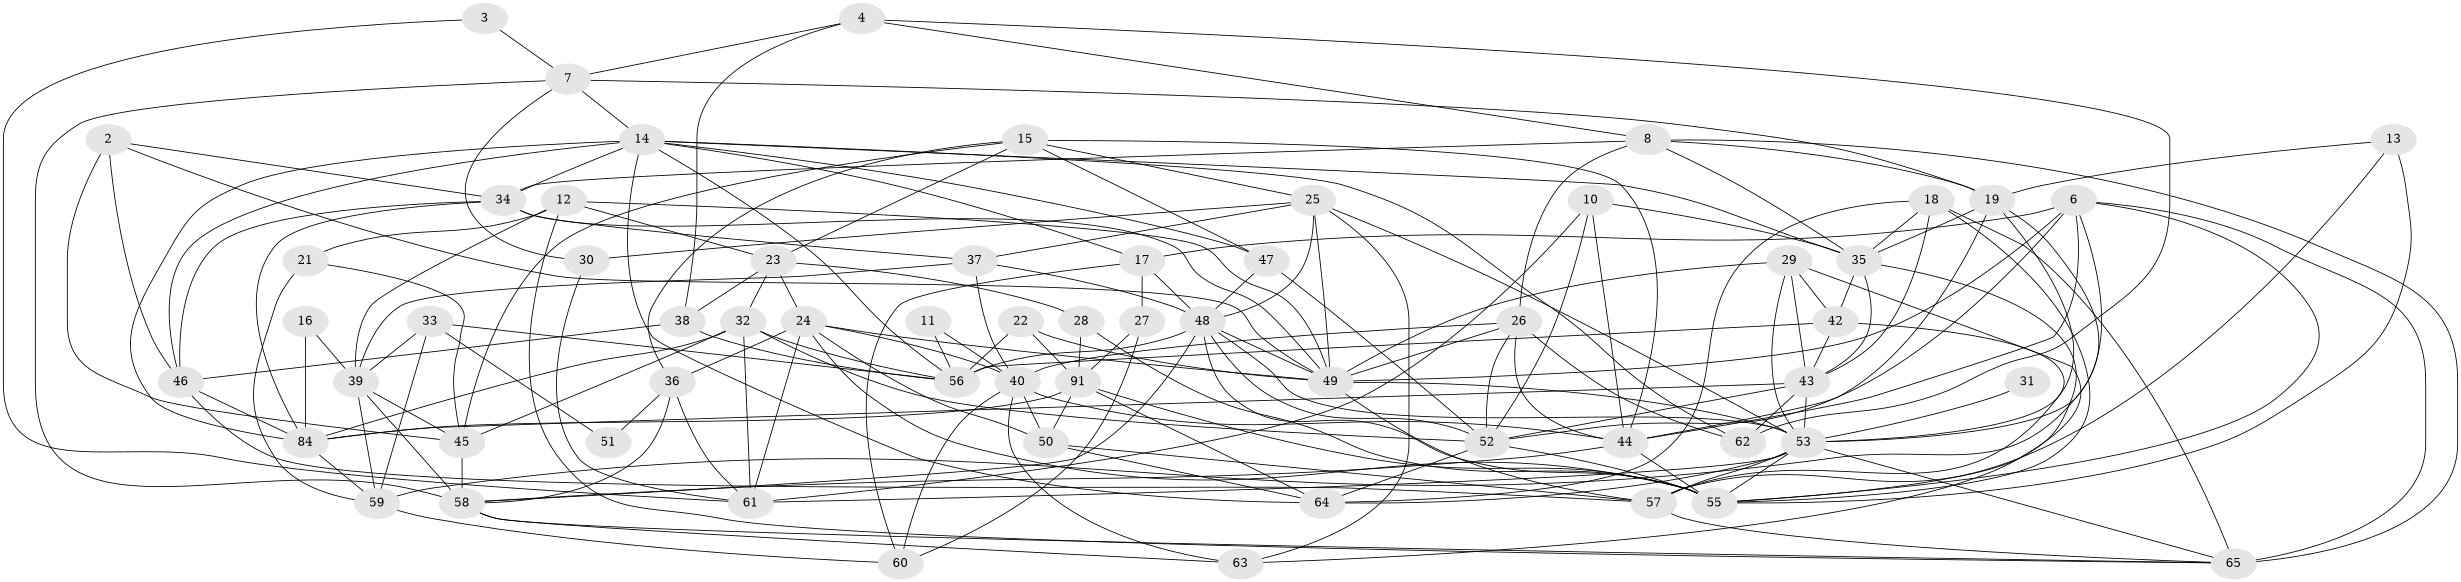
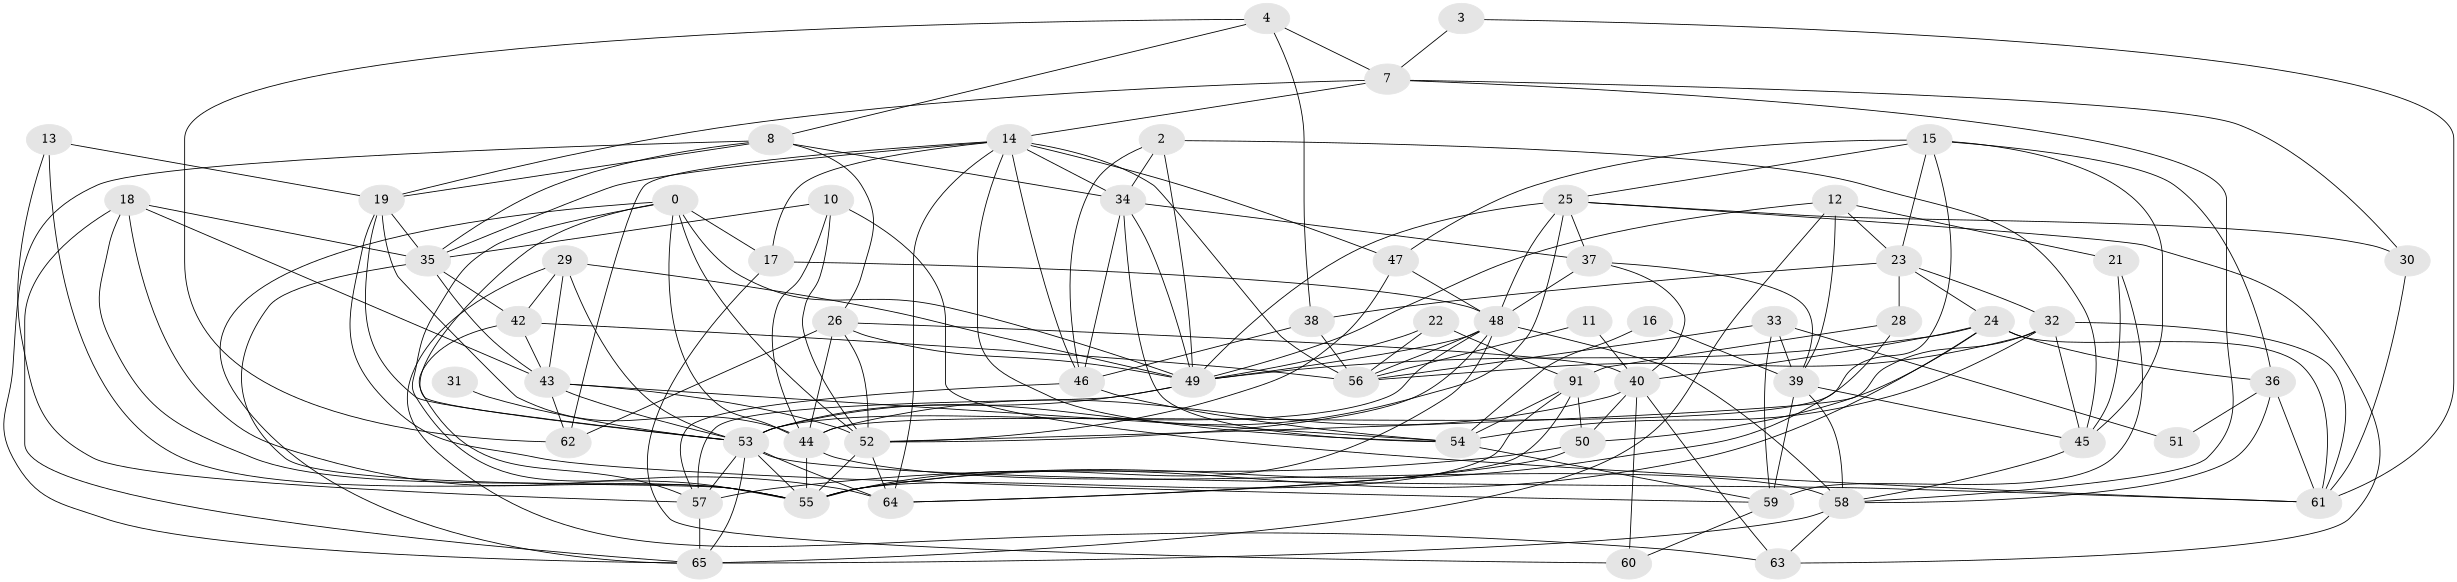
(2074, 200) -> (675, 200)
(1142, 322) -> none
(306, 443) -> (1458, 443)
